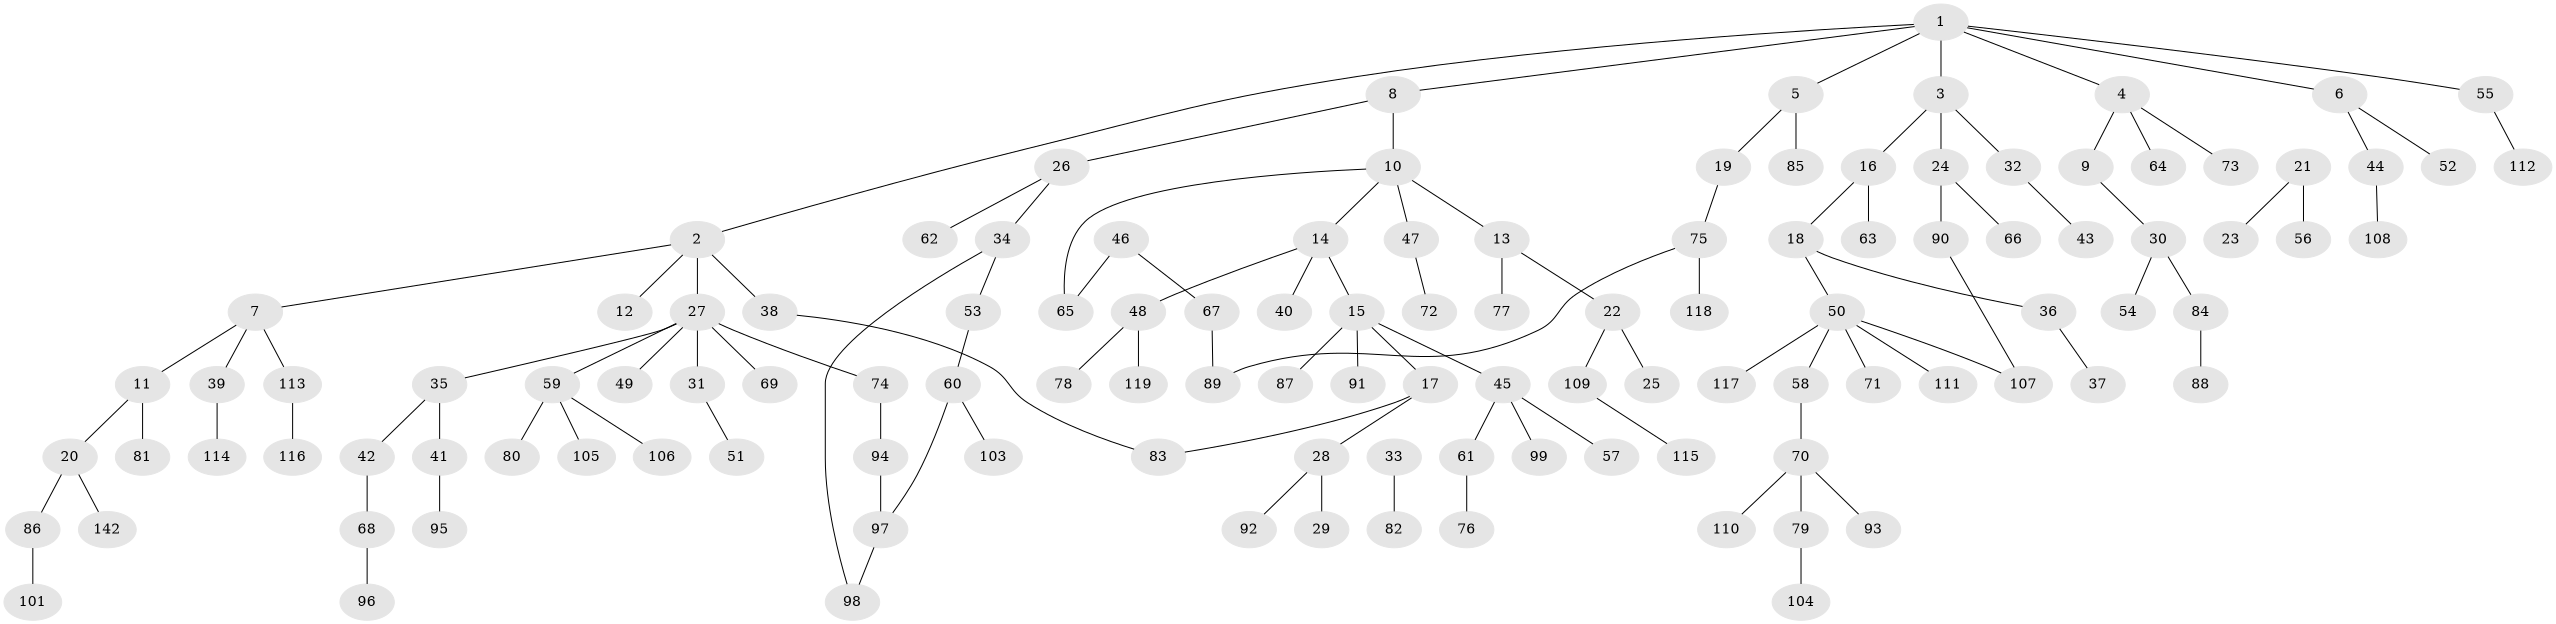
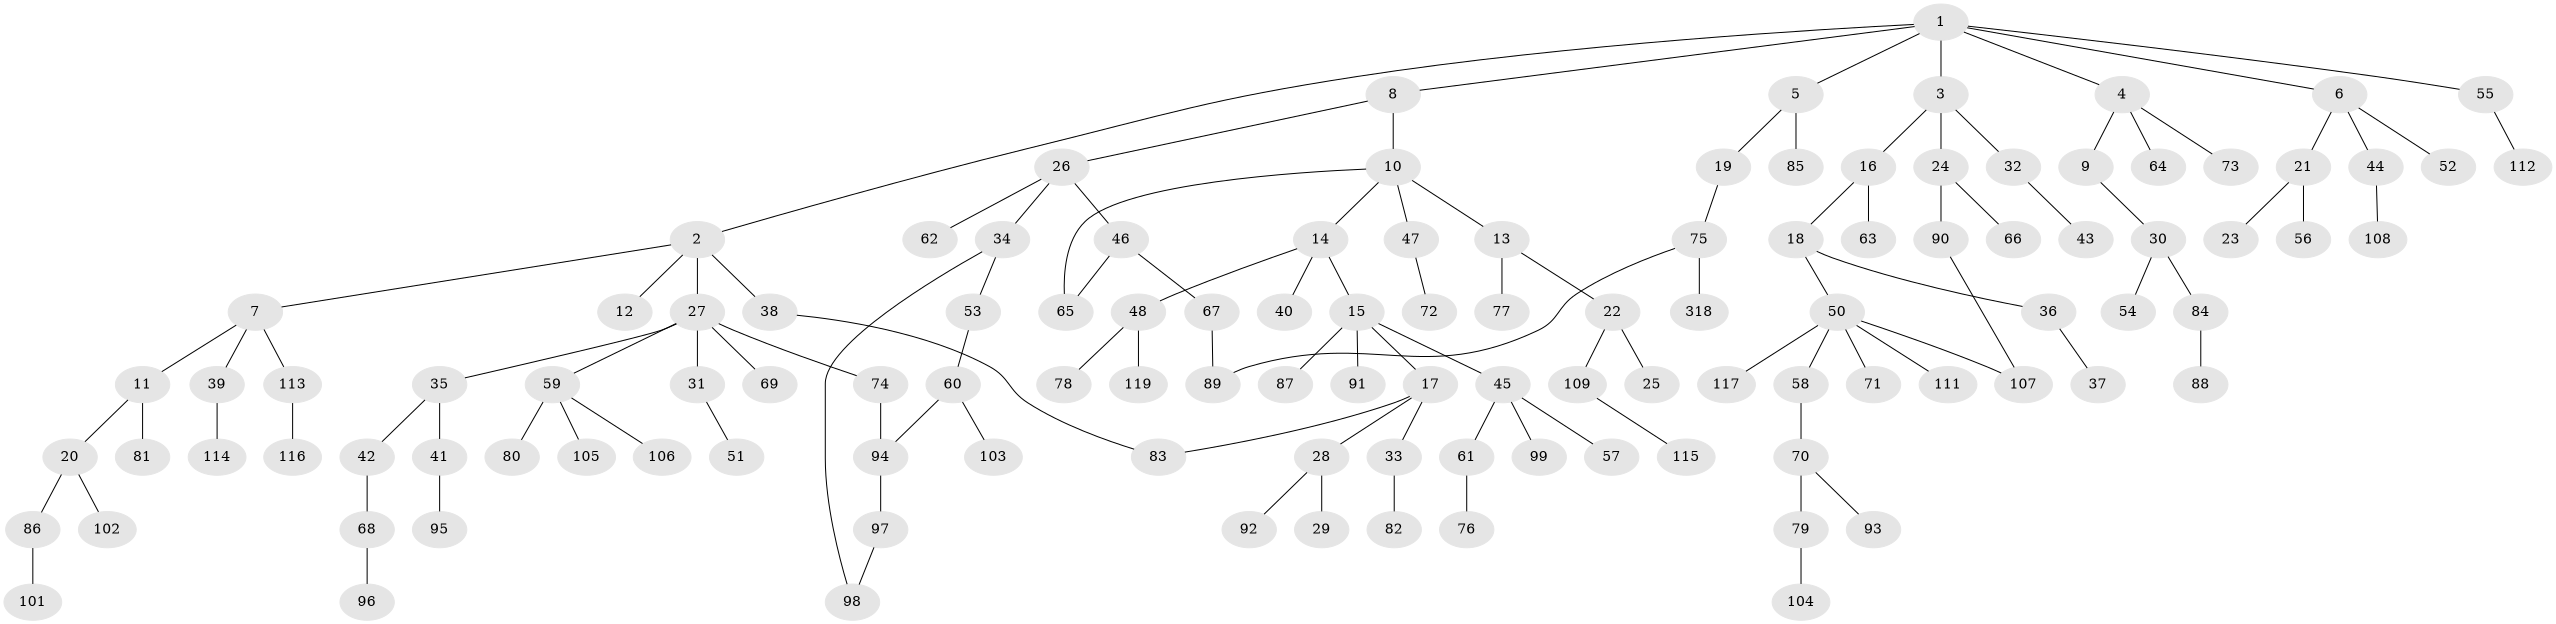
none -> (2322, 131)
none -> (1092, 203)
(1699, 312) -> (1699, 312)
(625, 385) -> none
none -> (1412, 421)
(925, 460) -> (917, 421)
(107, 530) -> (107, 530)
(1727, 530) -> none
